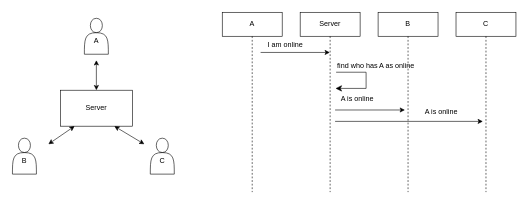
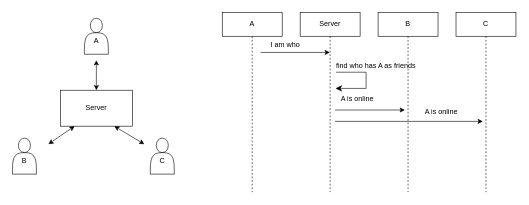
(286, 45) -> (286, 45)
(376, 66) -> (376, 66)
